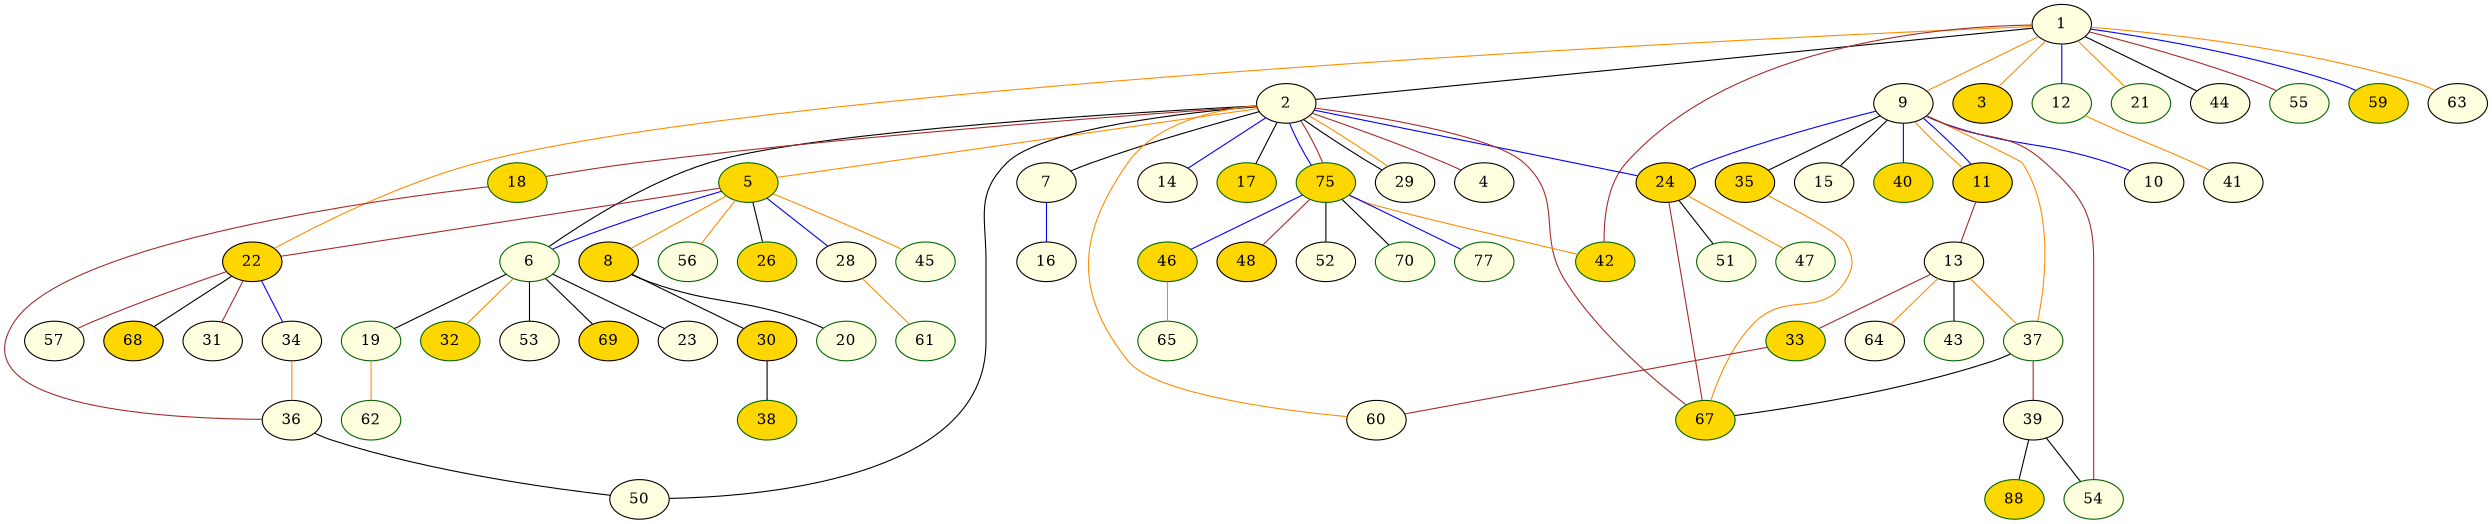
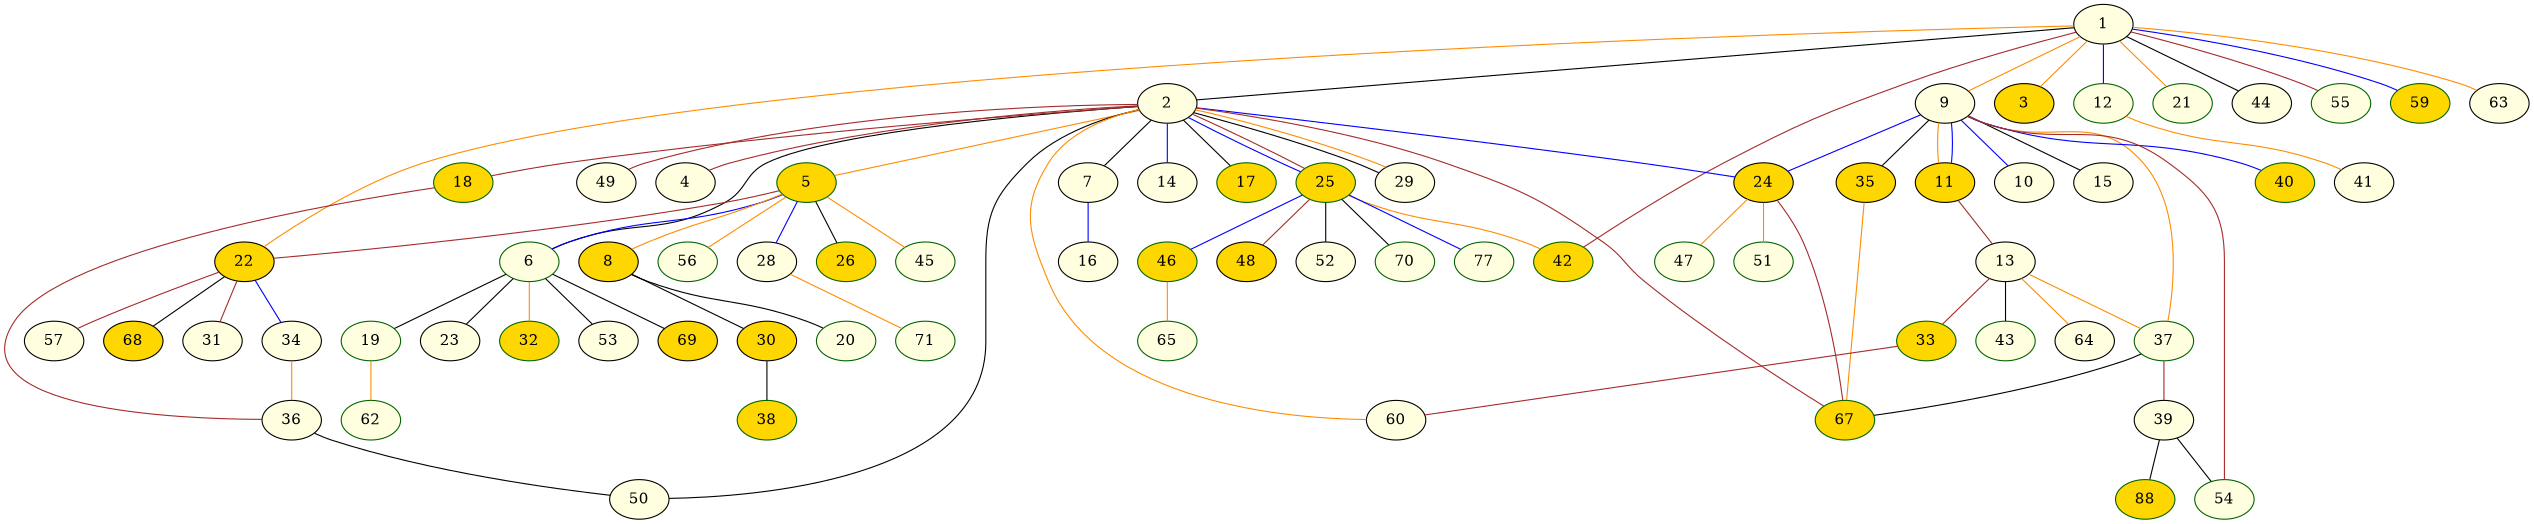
none -> (606, 183)
(1326, 183) -> (1326, 183)
(1696, 222) -> (1764, 222)
(925, 341) -> (925, 341)
